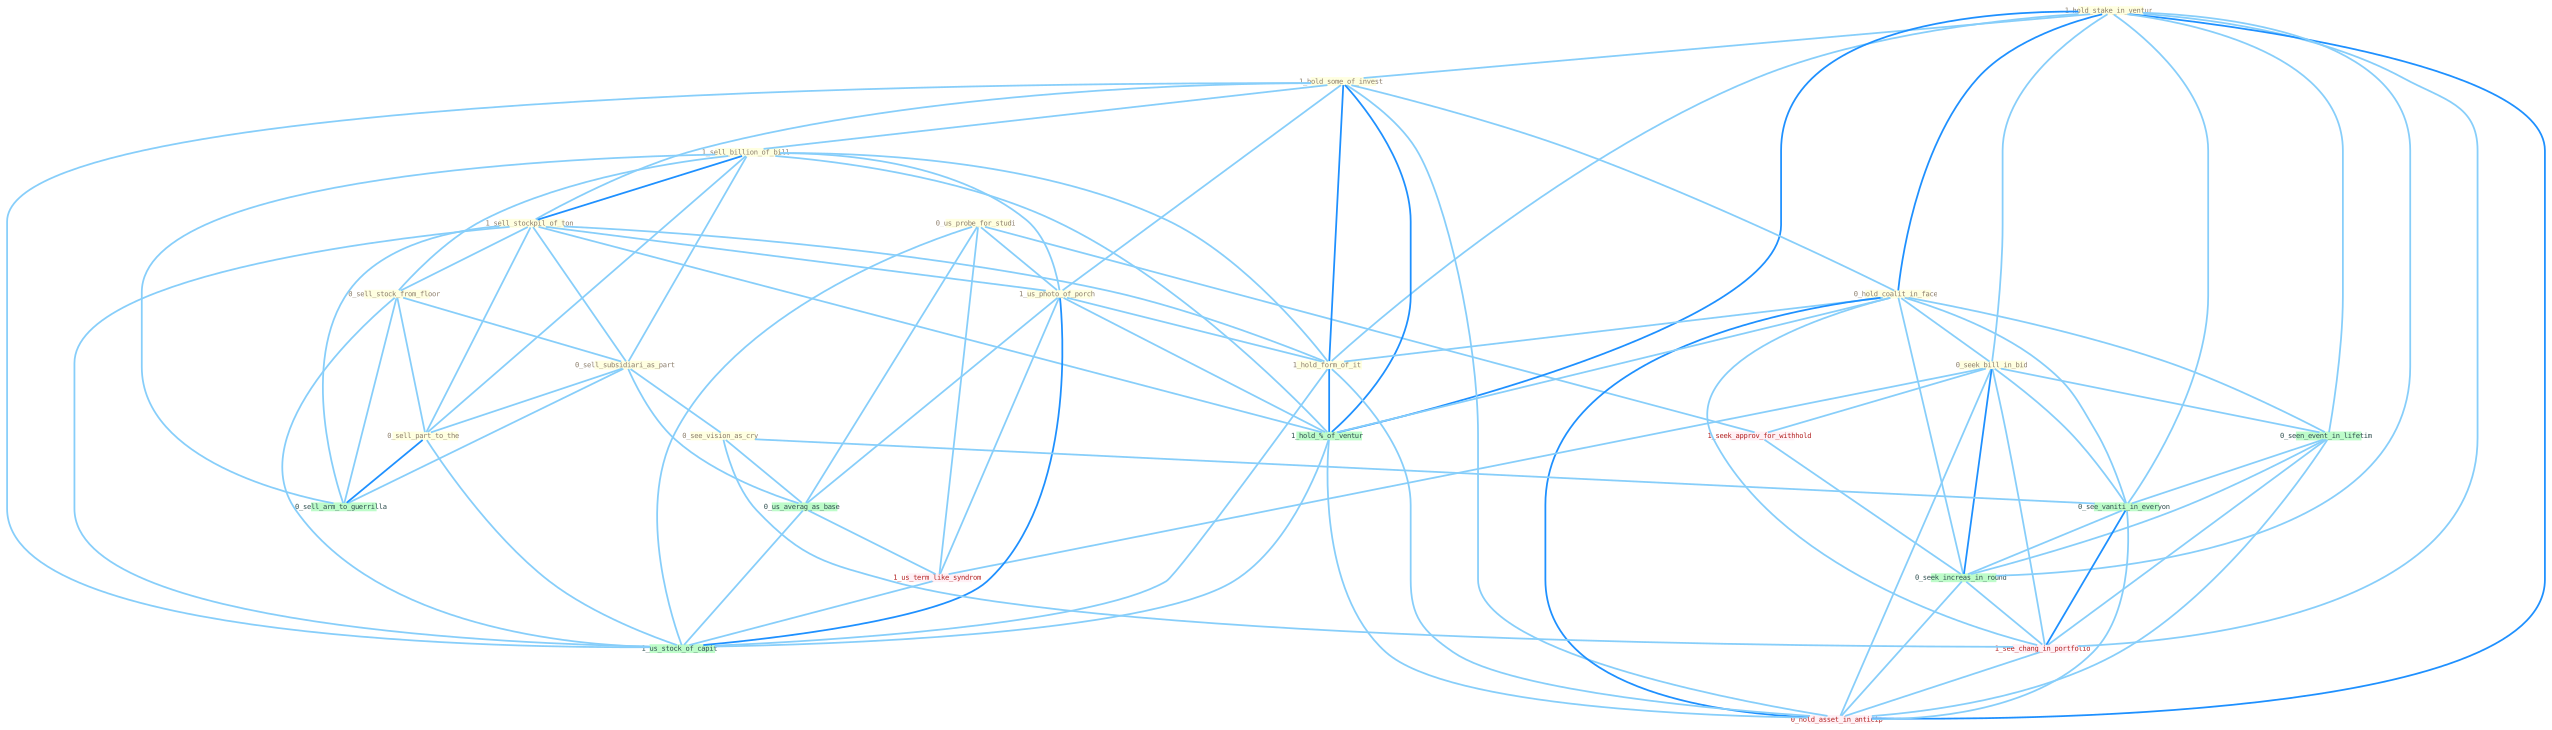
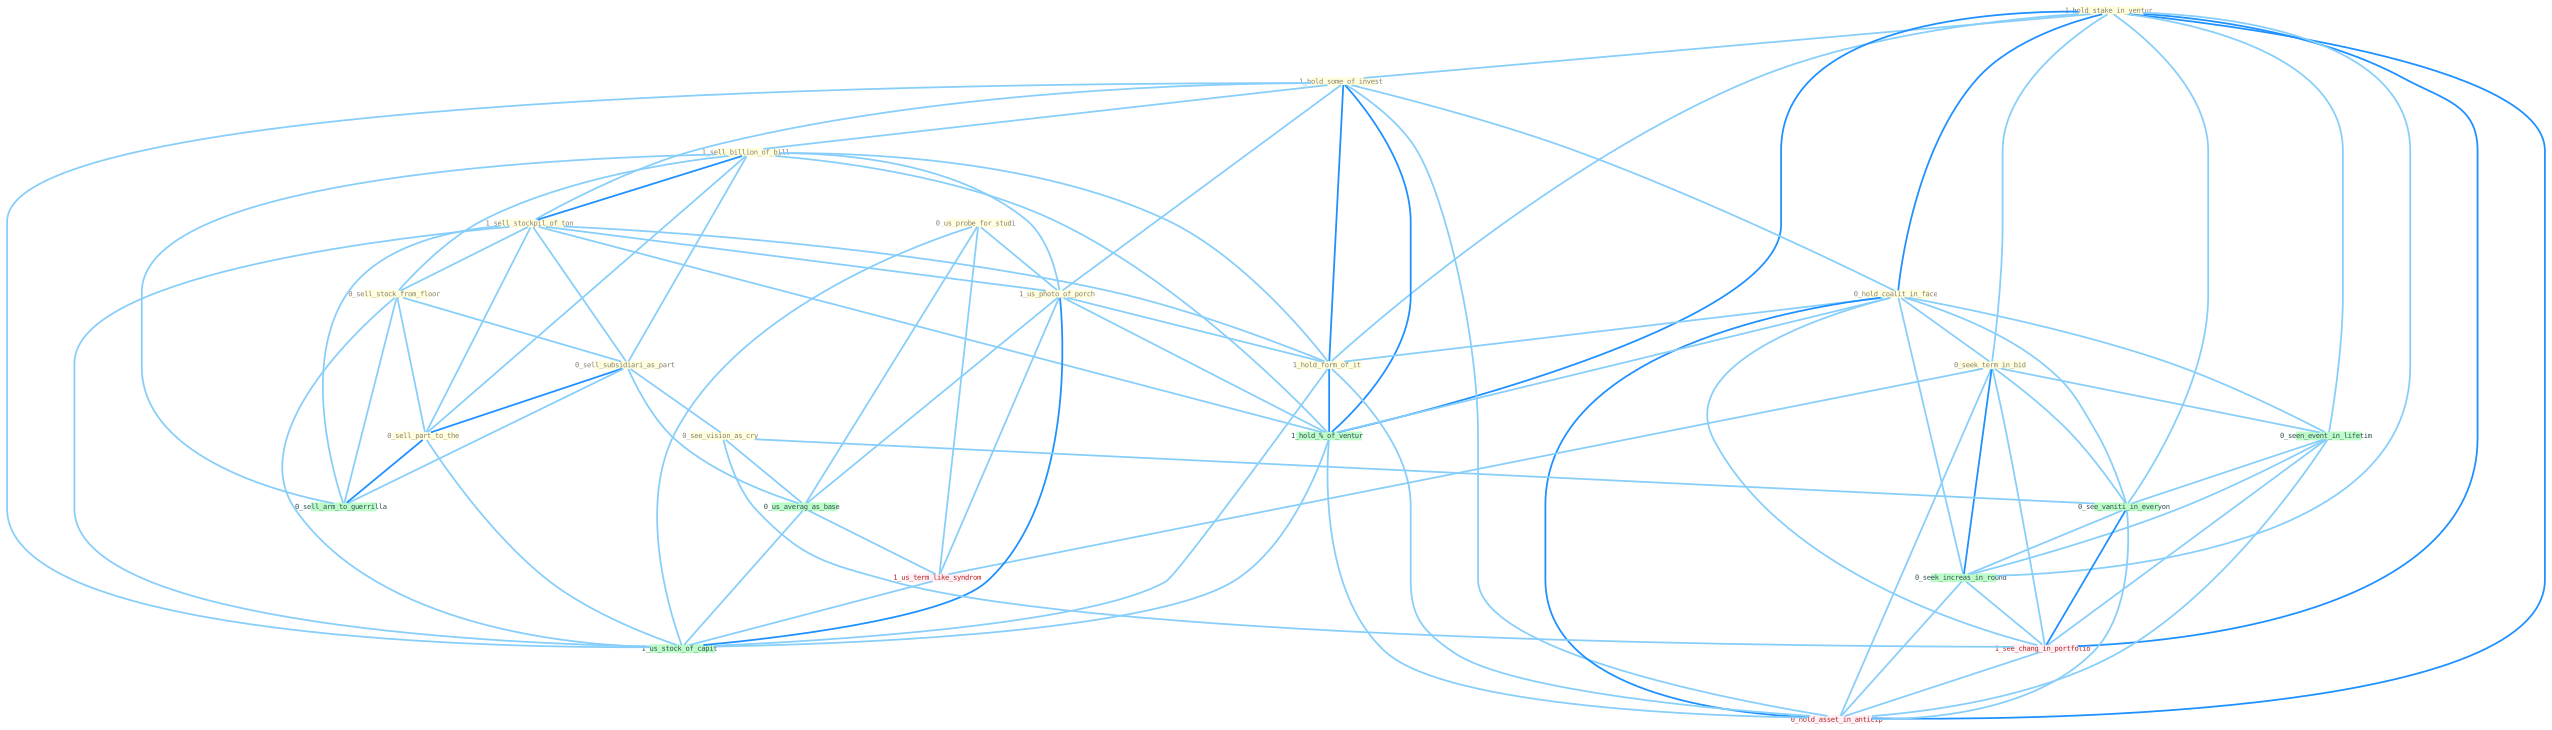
(2478, 350) -> (2478, 350)
(1992, 365) -> (1992, 365)
(526, 401) -> (526, 401)
(1762, 436) -> none
